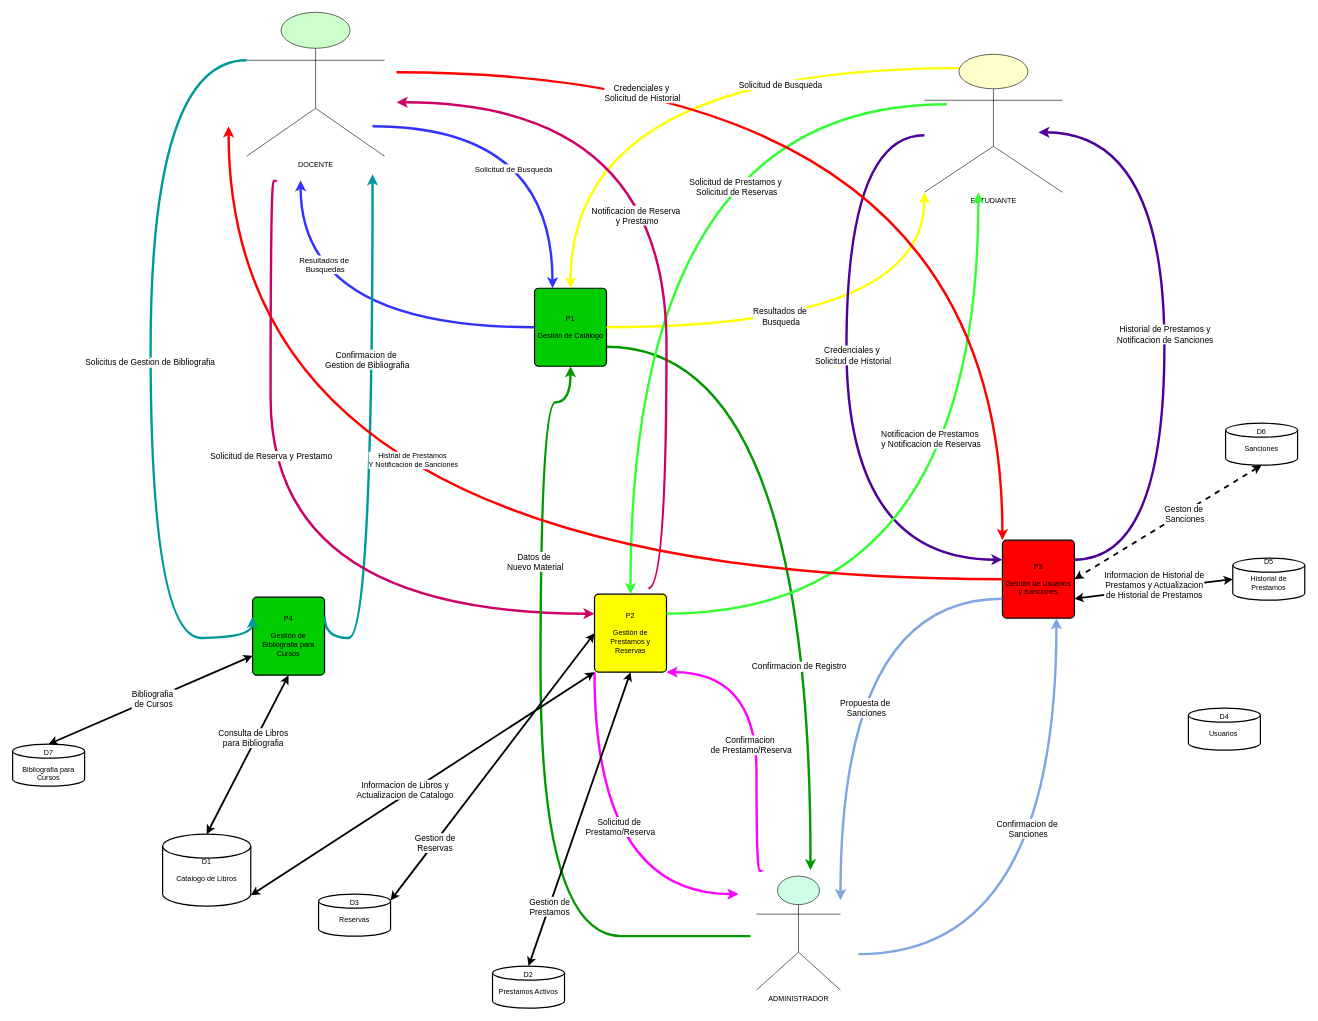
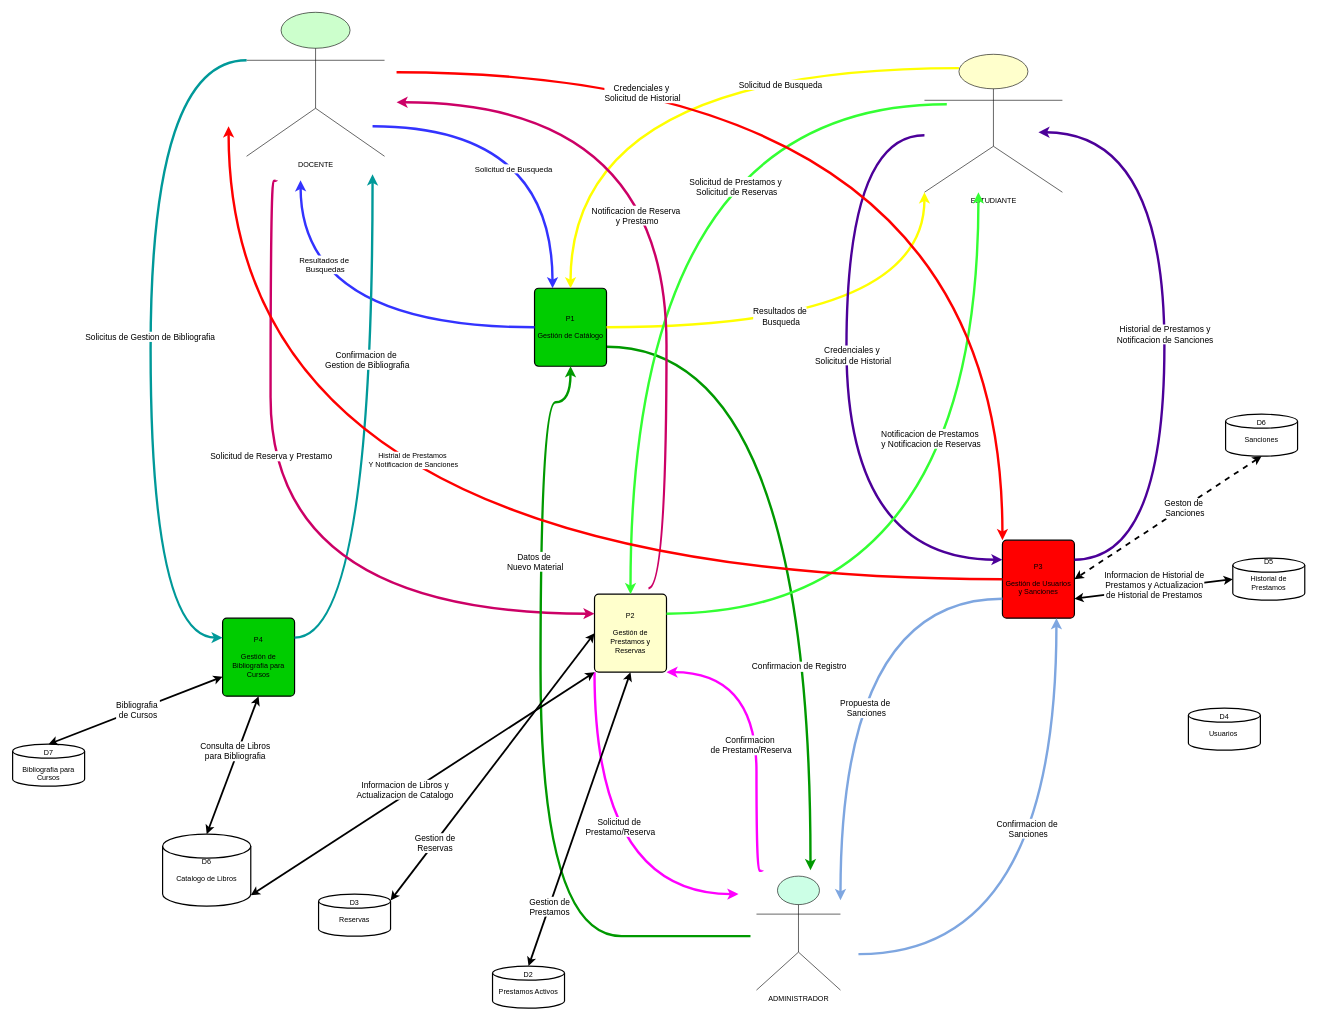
(1262, 444) -> (1262, 435)
(630, 633) -> (630, 633)
(288, 636) -> (258, 657)
(206, 870) -> (206, 870)
